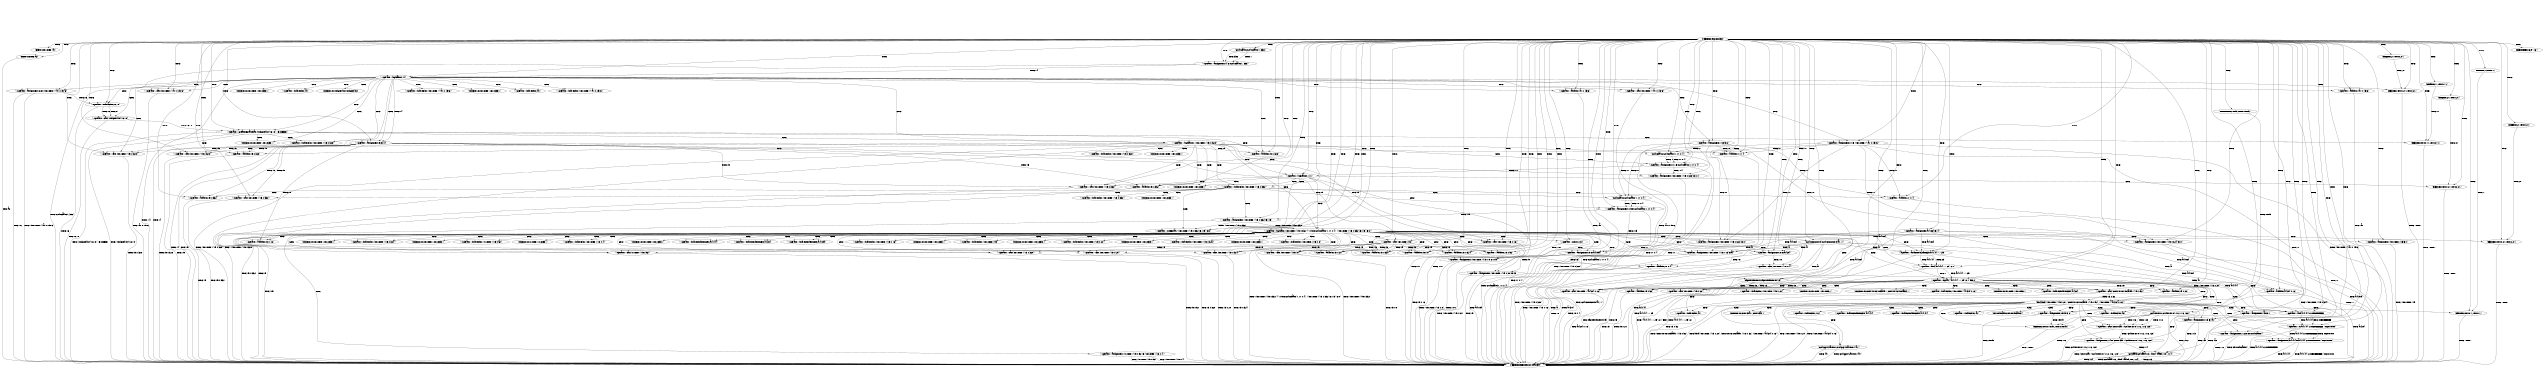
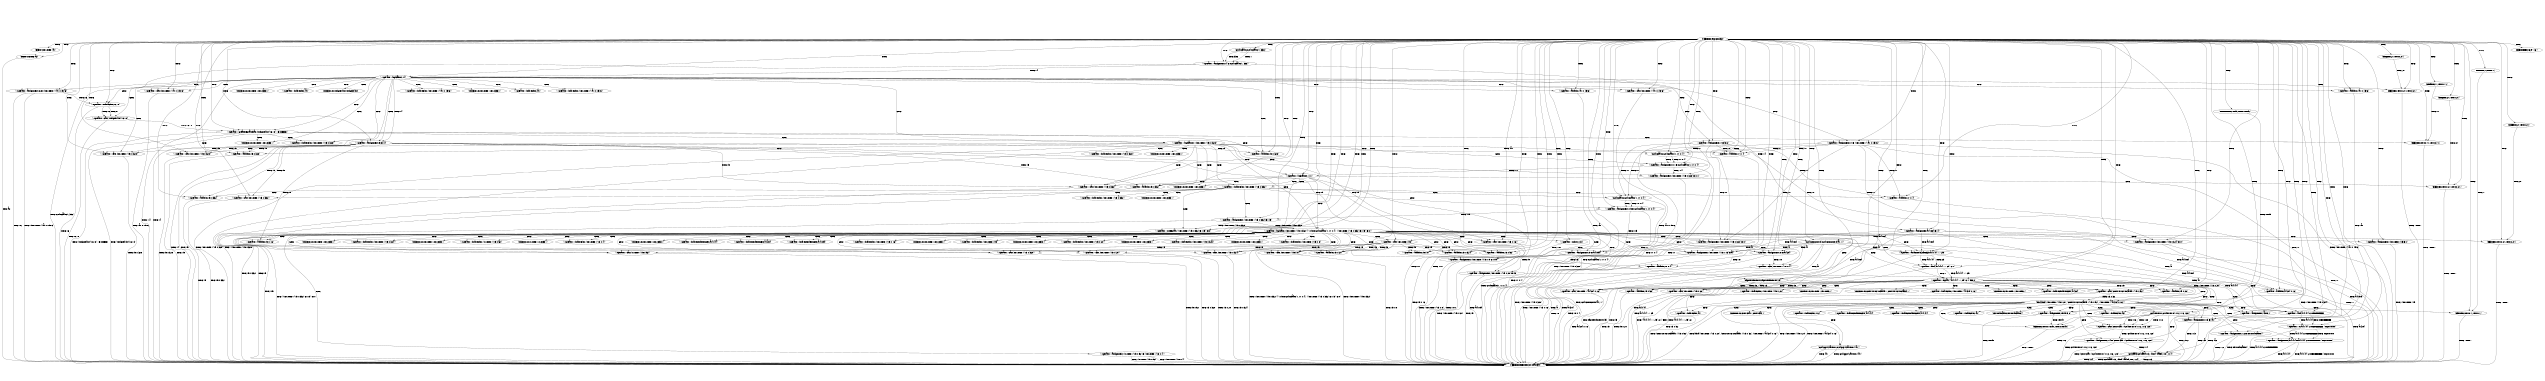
none -> (1603, 79)
(1509, 148) -> (1509, 148)
(1232, 225) -> (1232, 225)
(1375, 253) -> none
none -> (346, 357)
